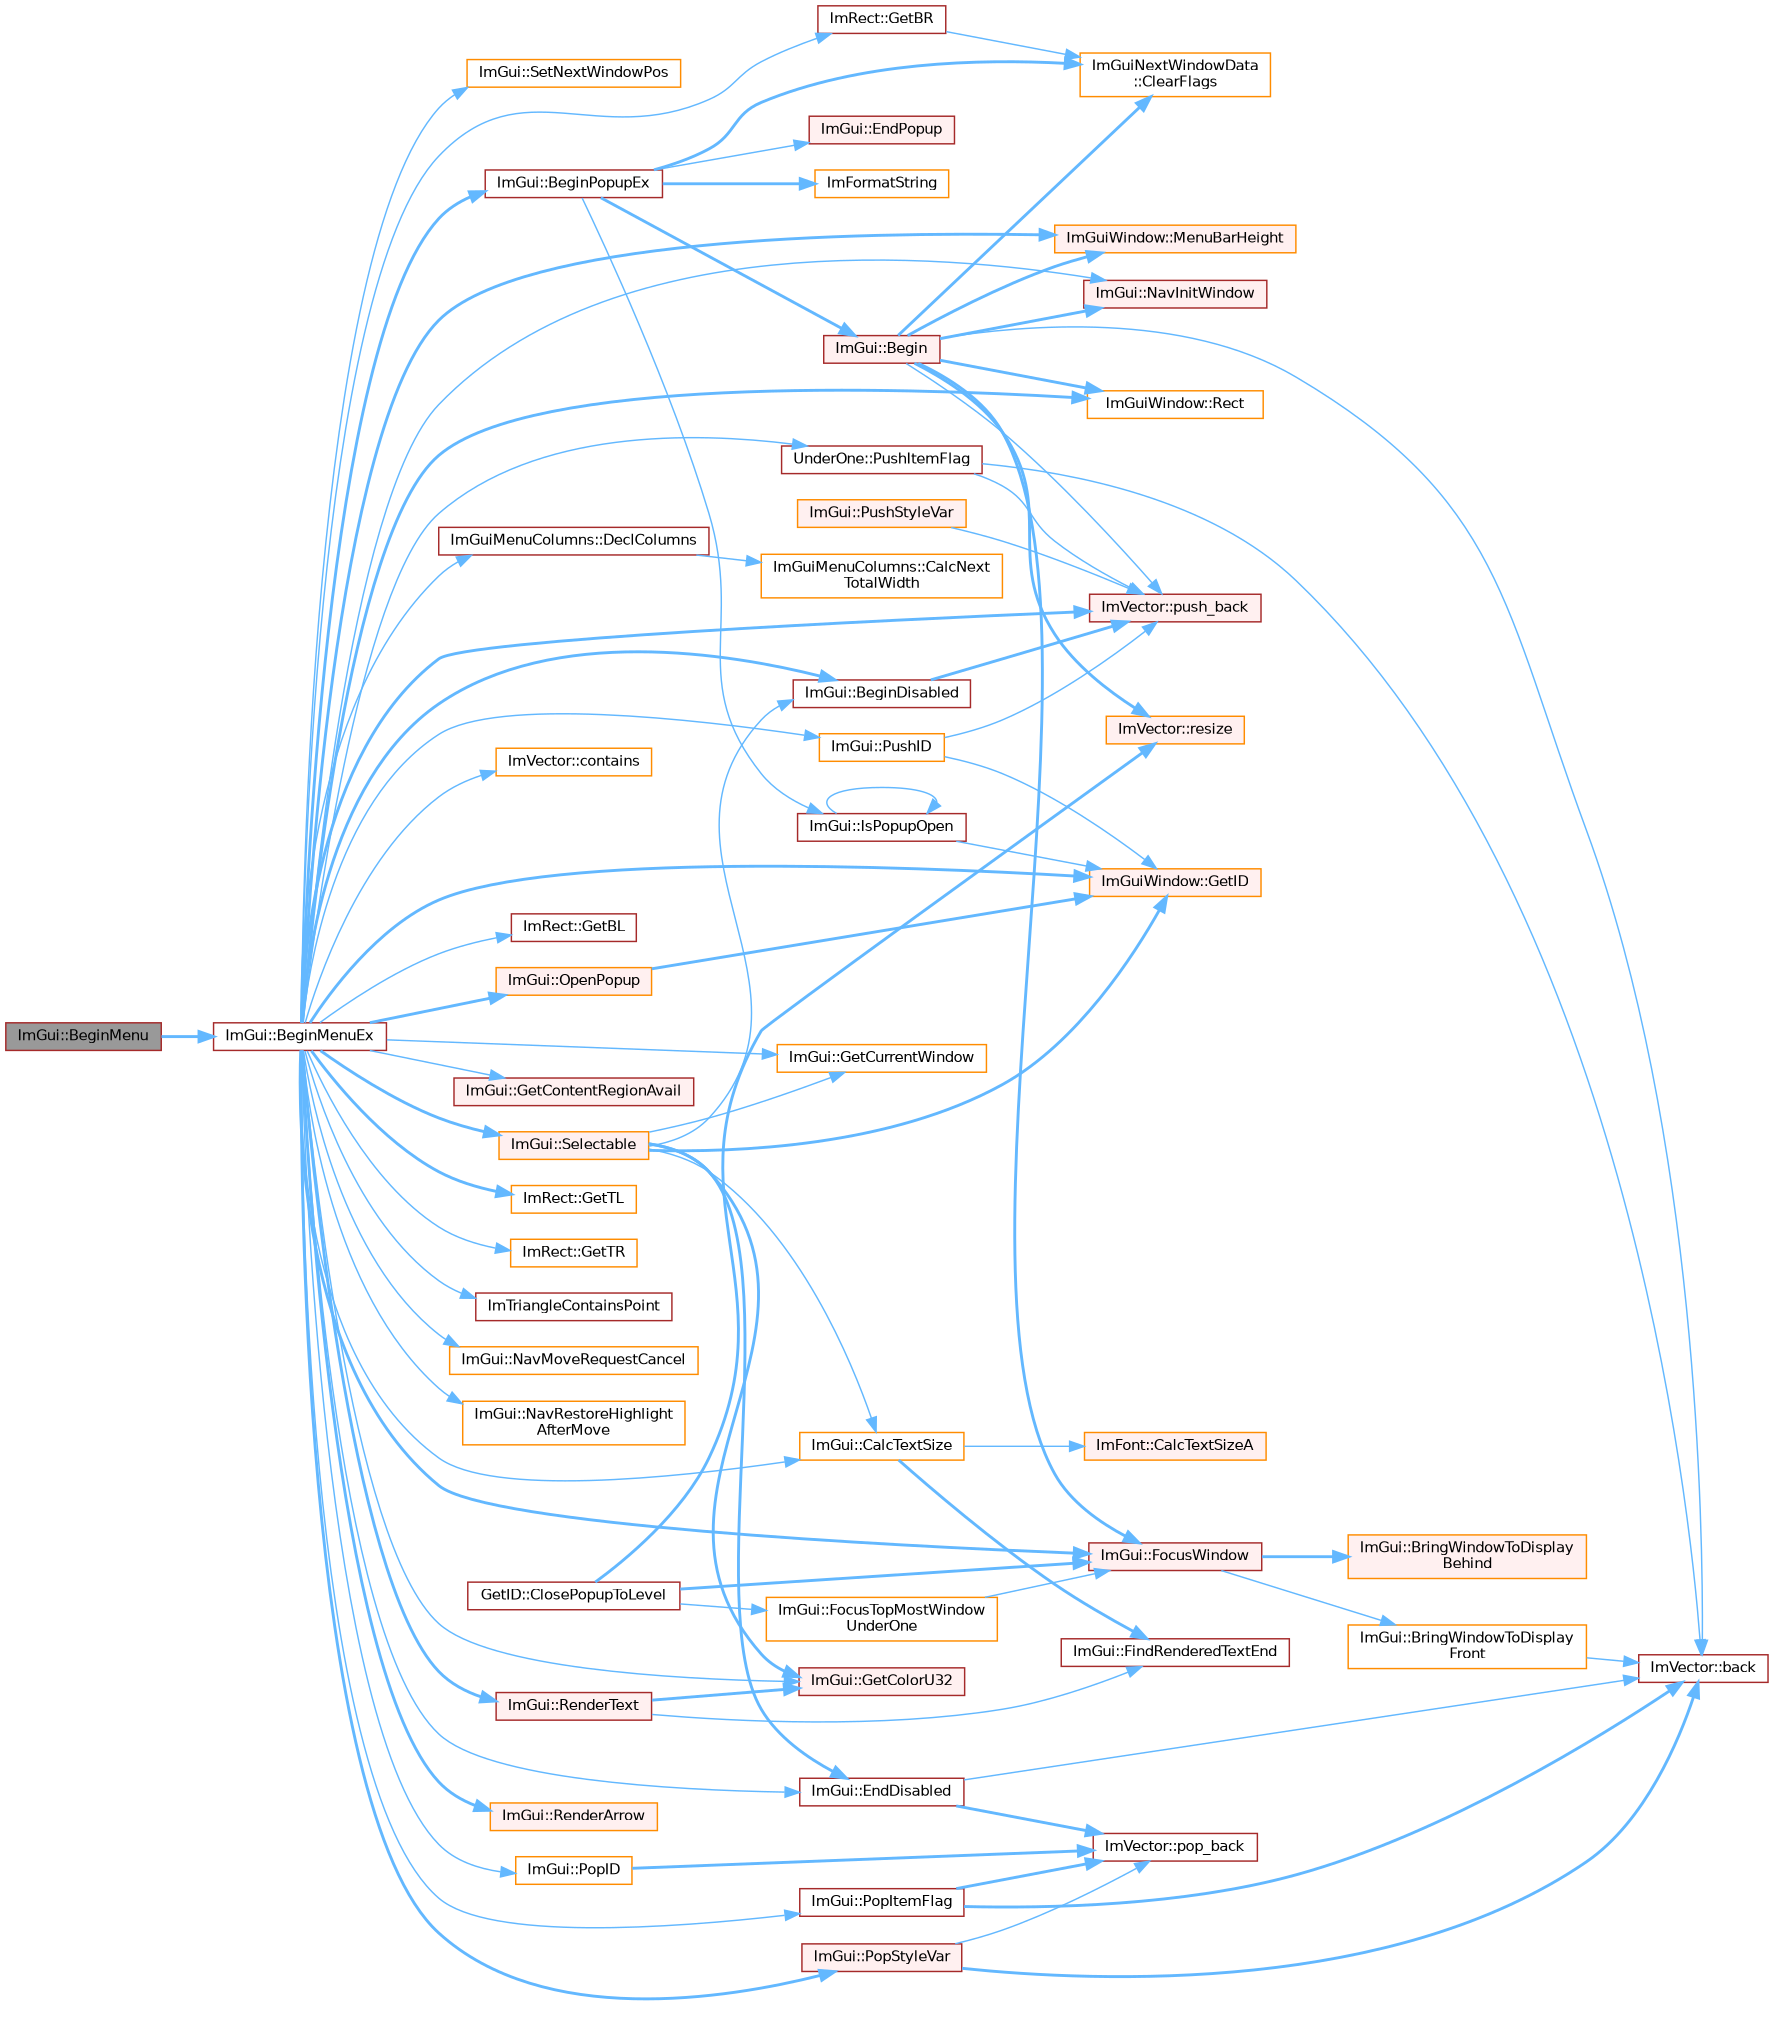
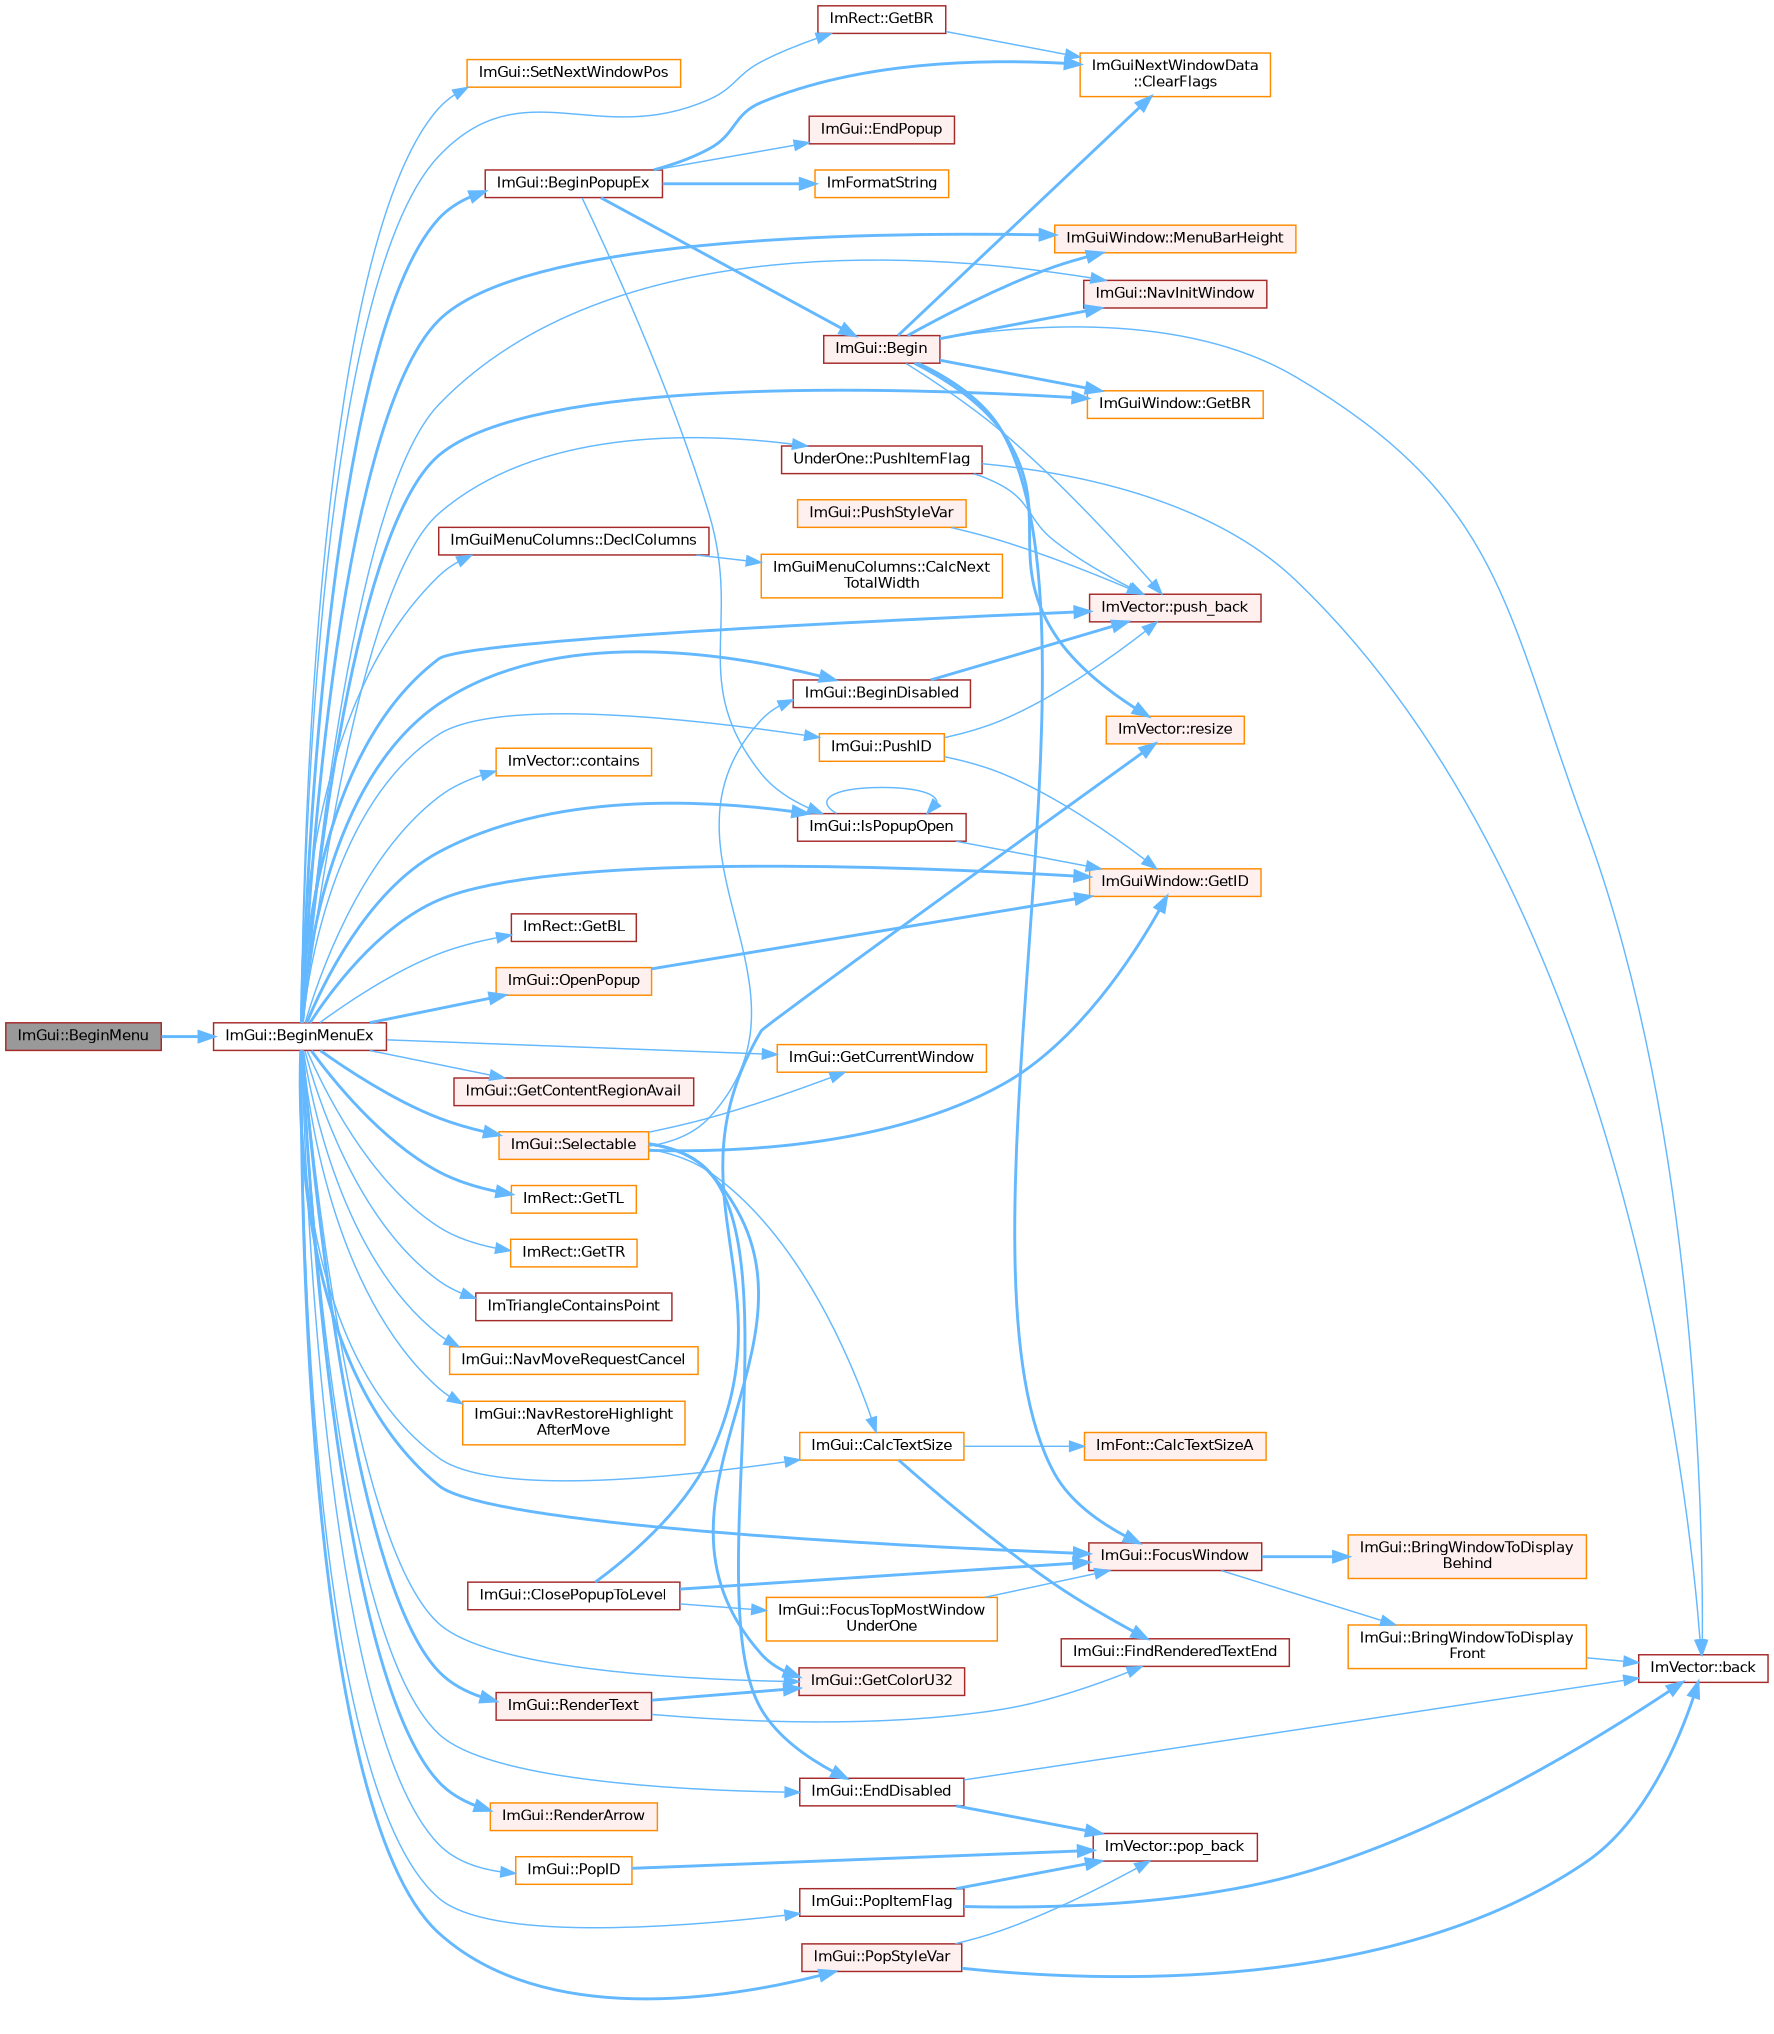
(1175, 405) -> (1175, 405)
none -> (505, 826)
(574, 1596) -> (574, 1596)
